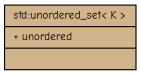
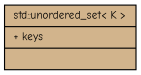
(43, 37) -> (29, 37)
